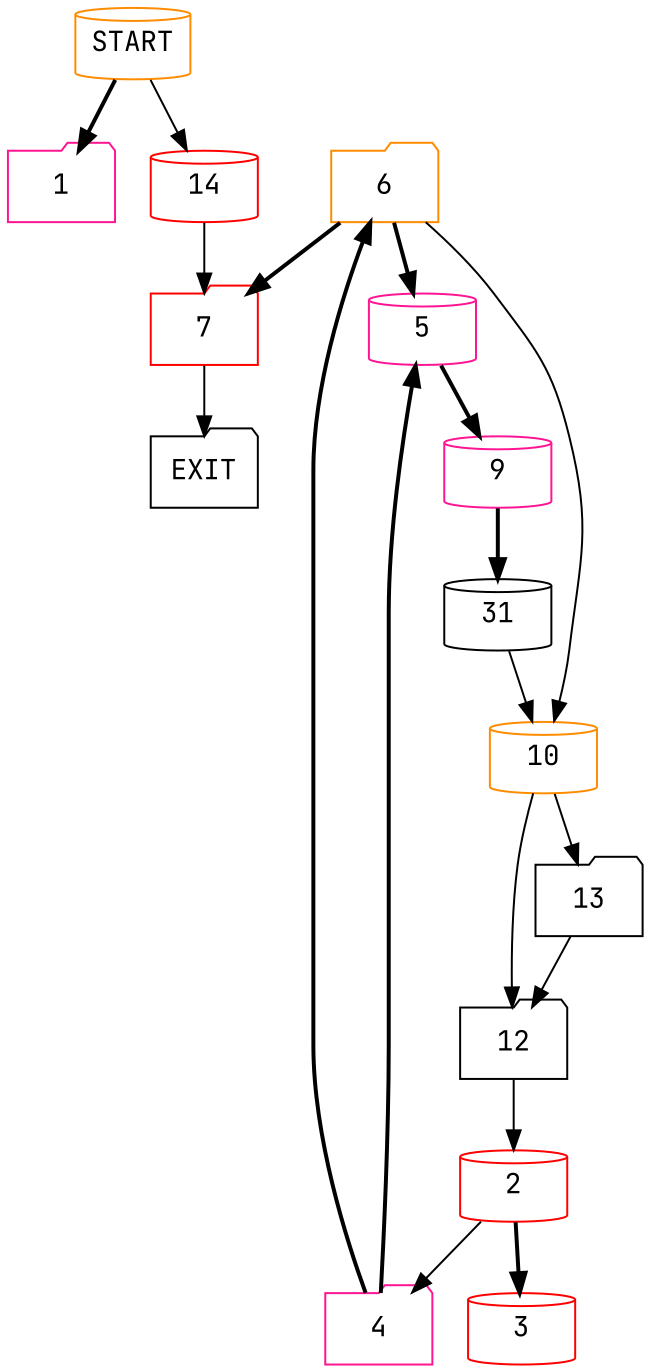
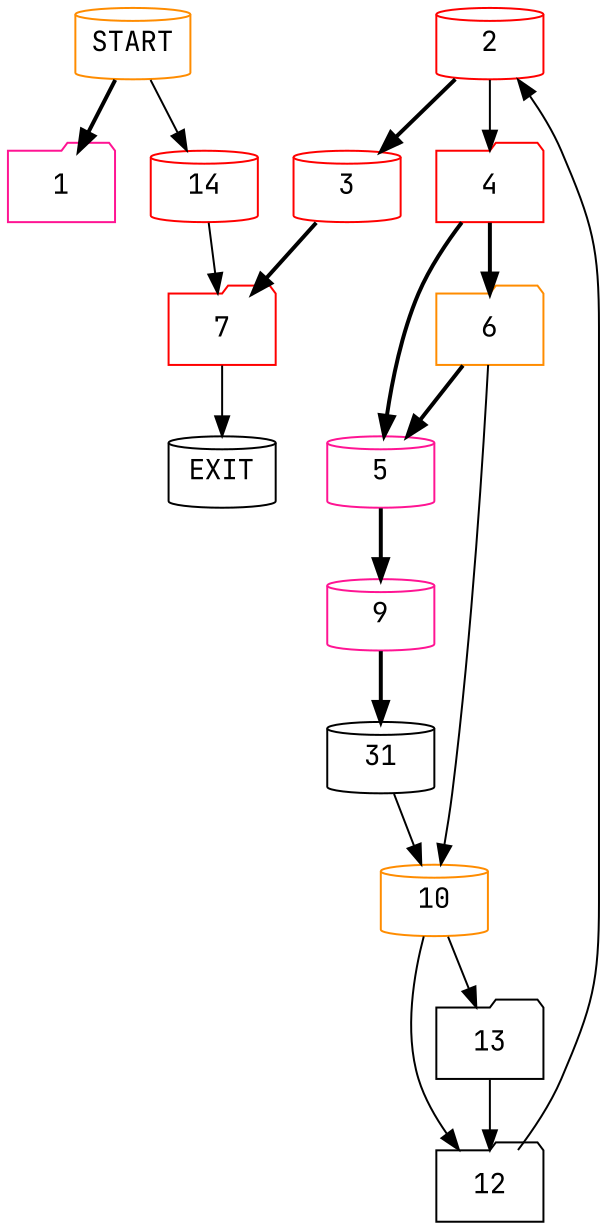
(302, 252) -> (291, 251)
(204, 472) -> (222, 472)
(379, 1329) -> (490, 186)
